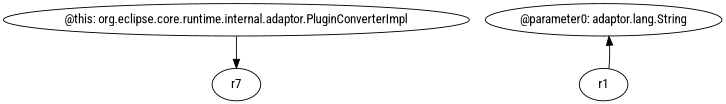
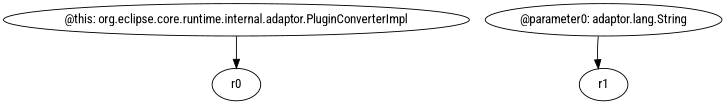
(610, 57) -> (598, 48)
(236, 85) -> (236, 85)
